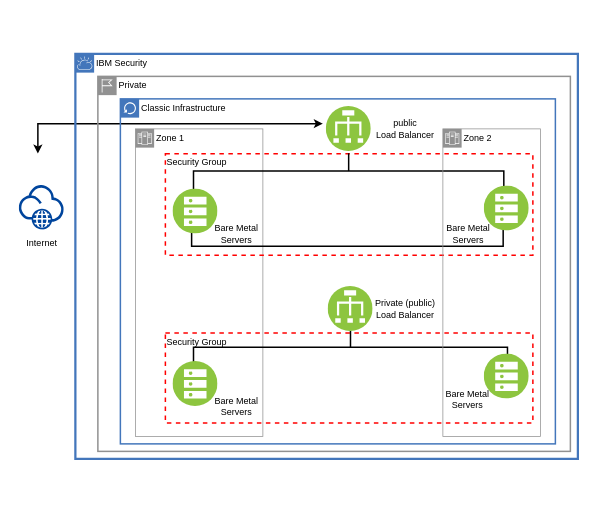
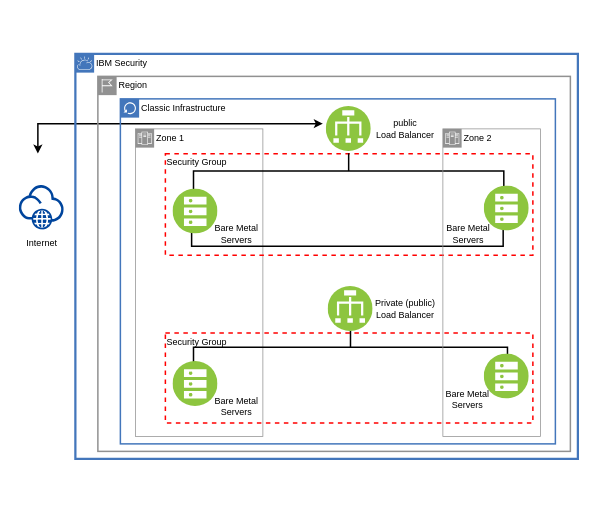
(135, 85) -> (133, 85)
